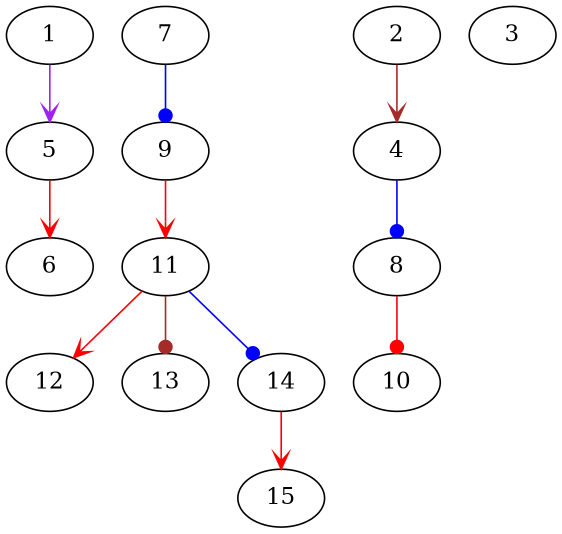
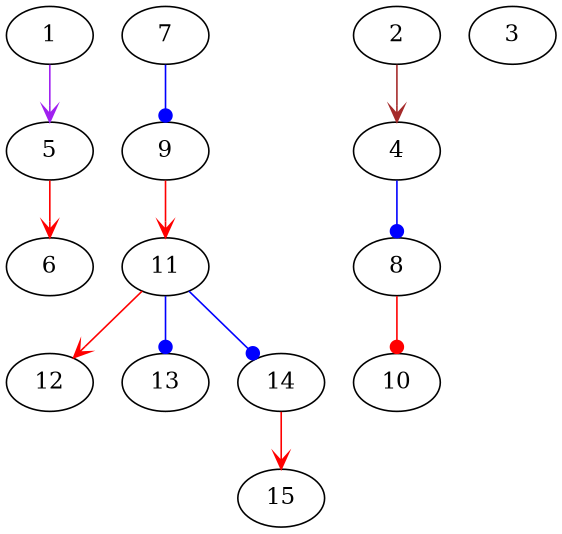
(166, 318) -> (166, 318)
